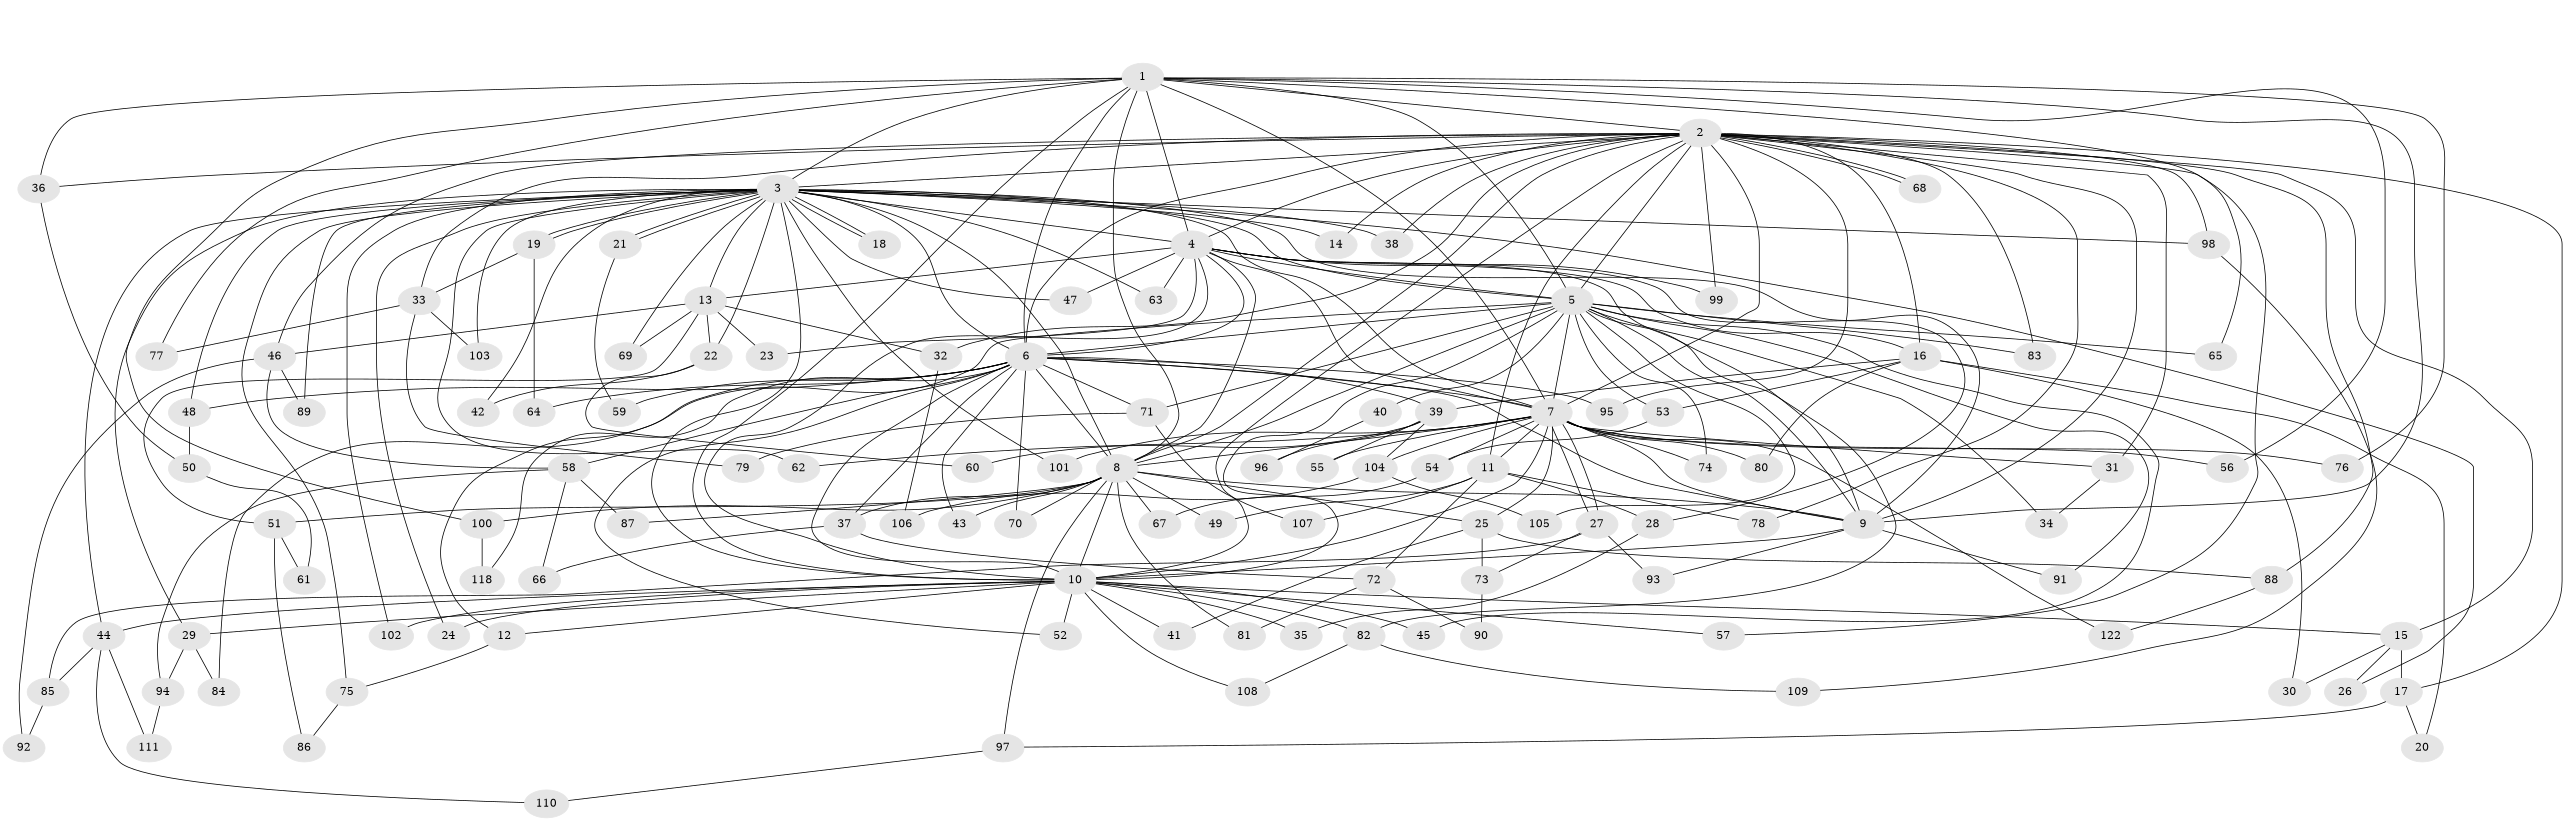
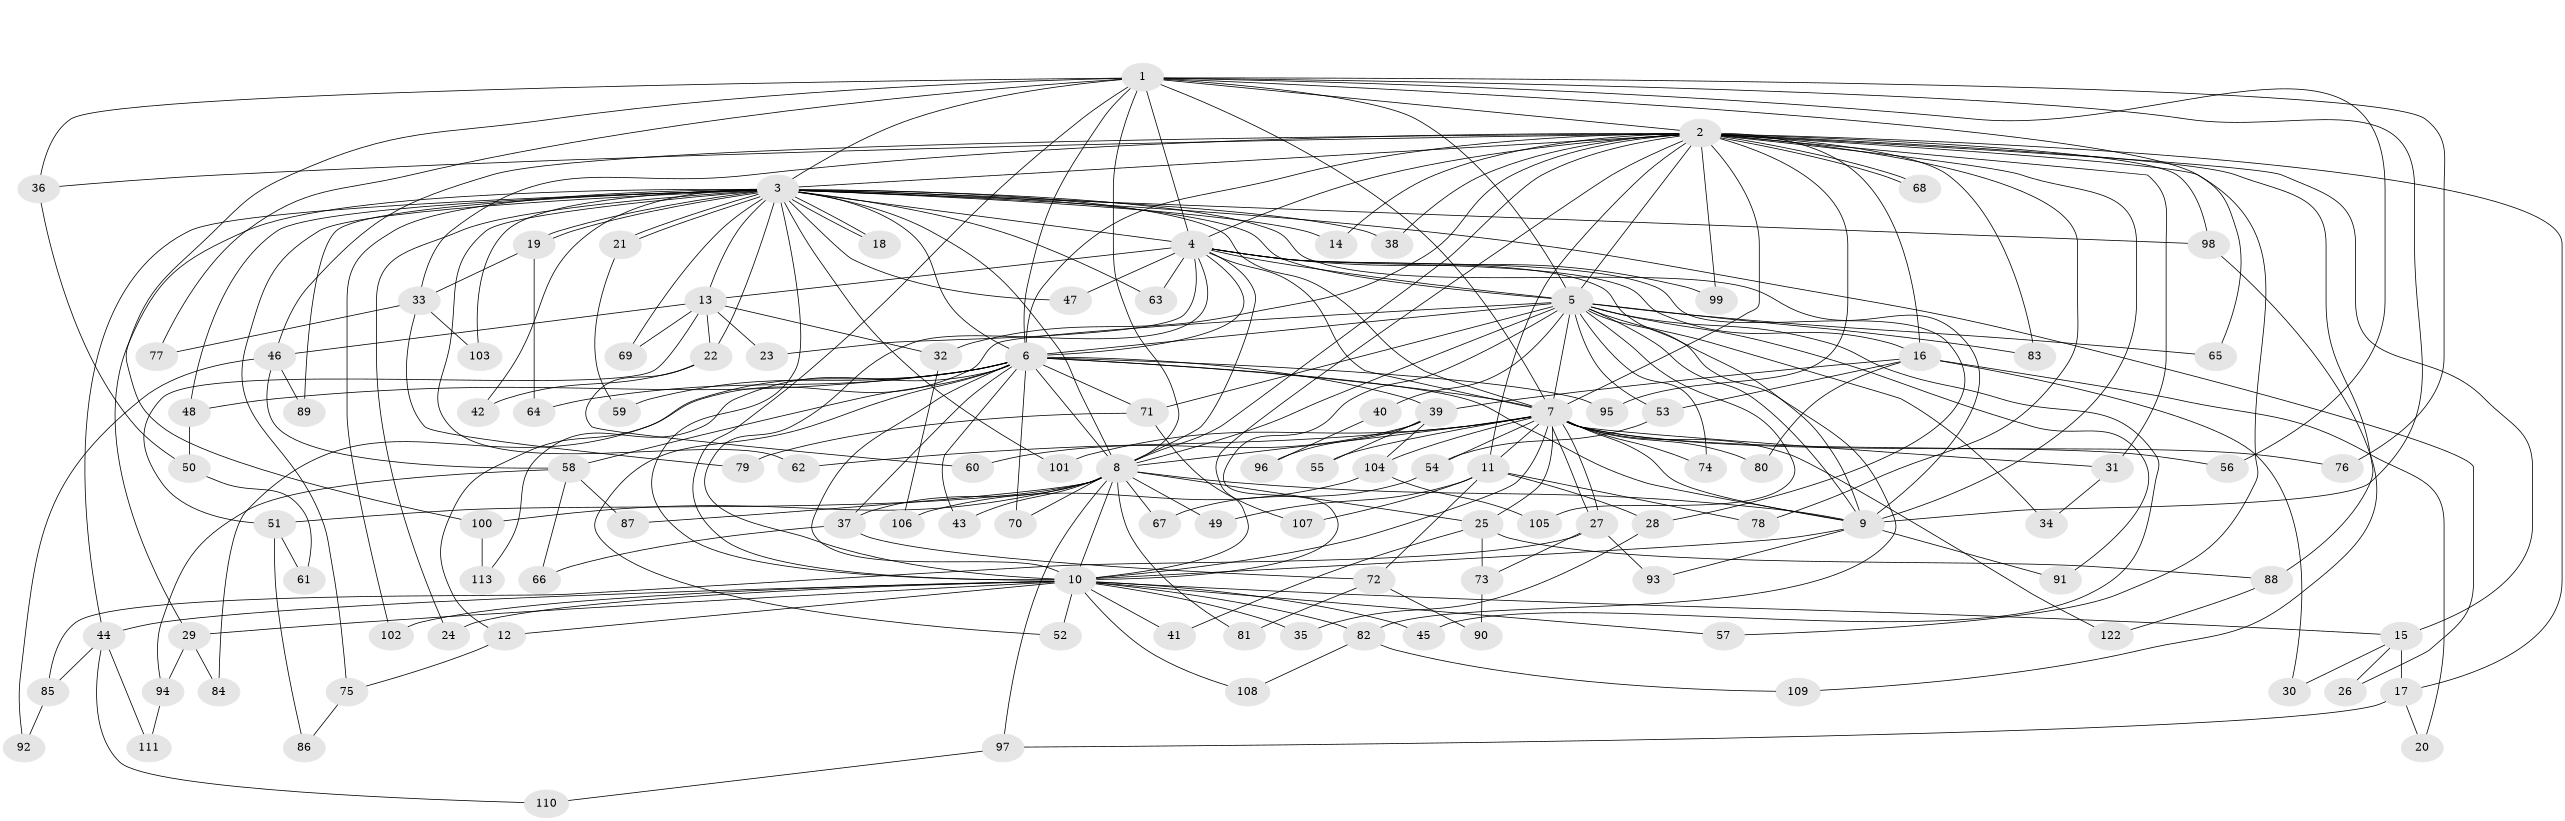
(482, 580) -> (482, 580)
